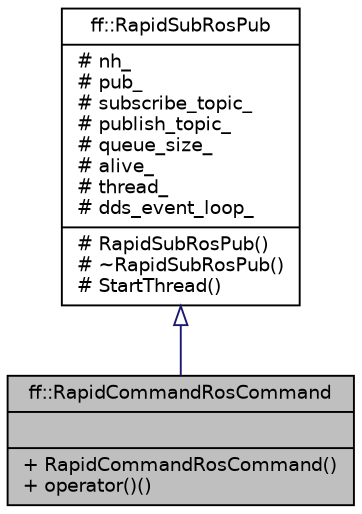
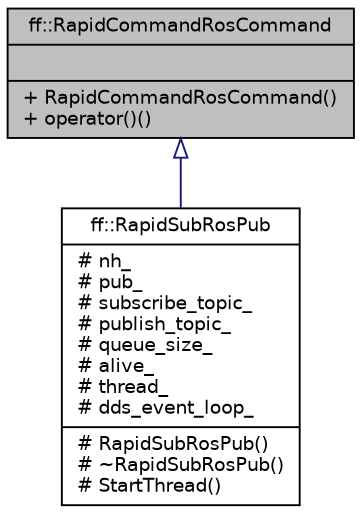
(181, 351) -> (181, 183)
